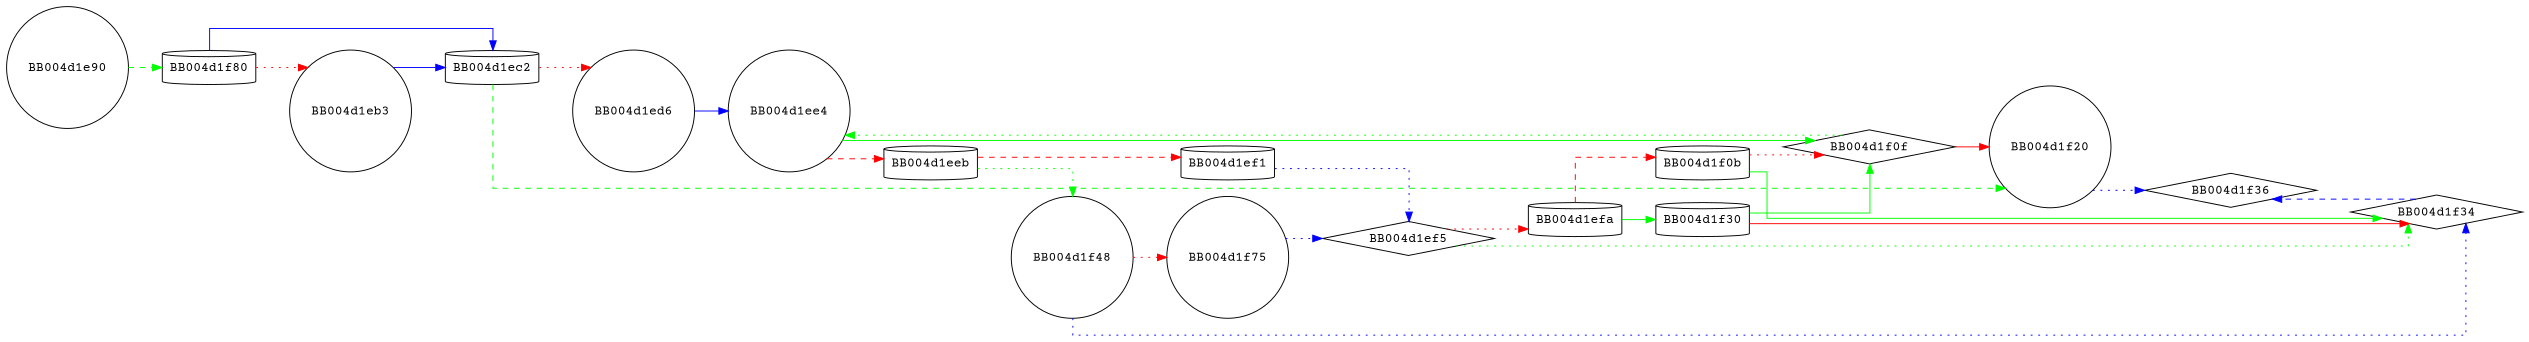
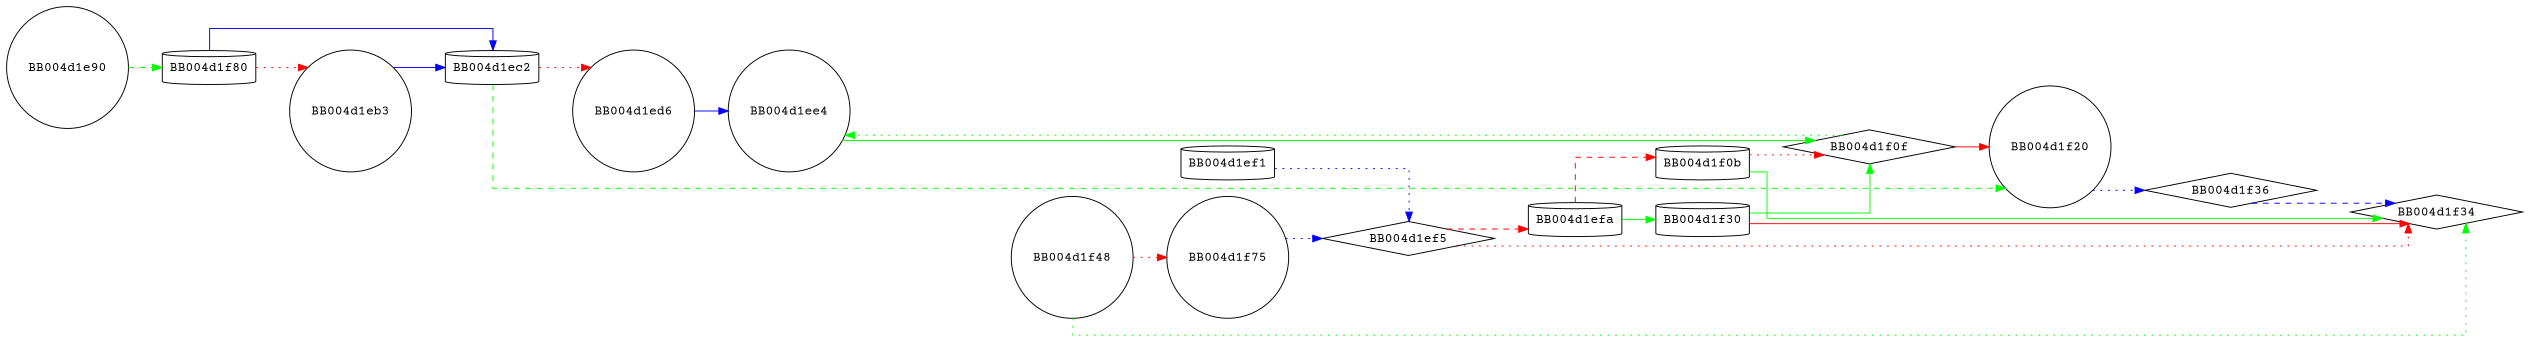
(931, 163) -> none
(2349, 199) -> (2319, 203)
(1483, 229) -> (1483, 229)
(1939, 246) -> (1939, 246)
(1812, 335) -> (1812, 335)
